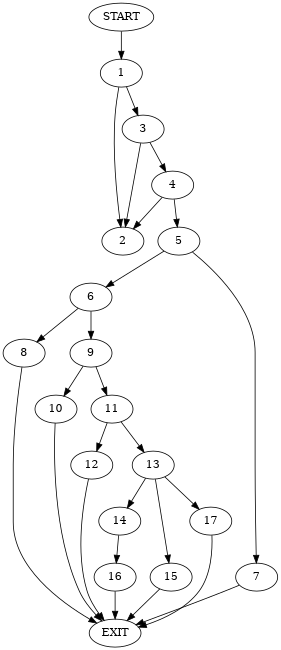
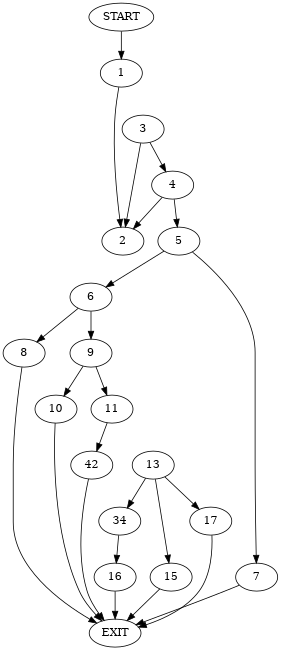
(131, 97) -> none
(130, 434) -> none
(92, 465) -> (92, 465)
(120, 521) -> (120, 521)
